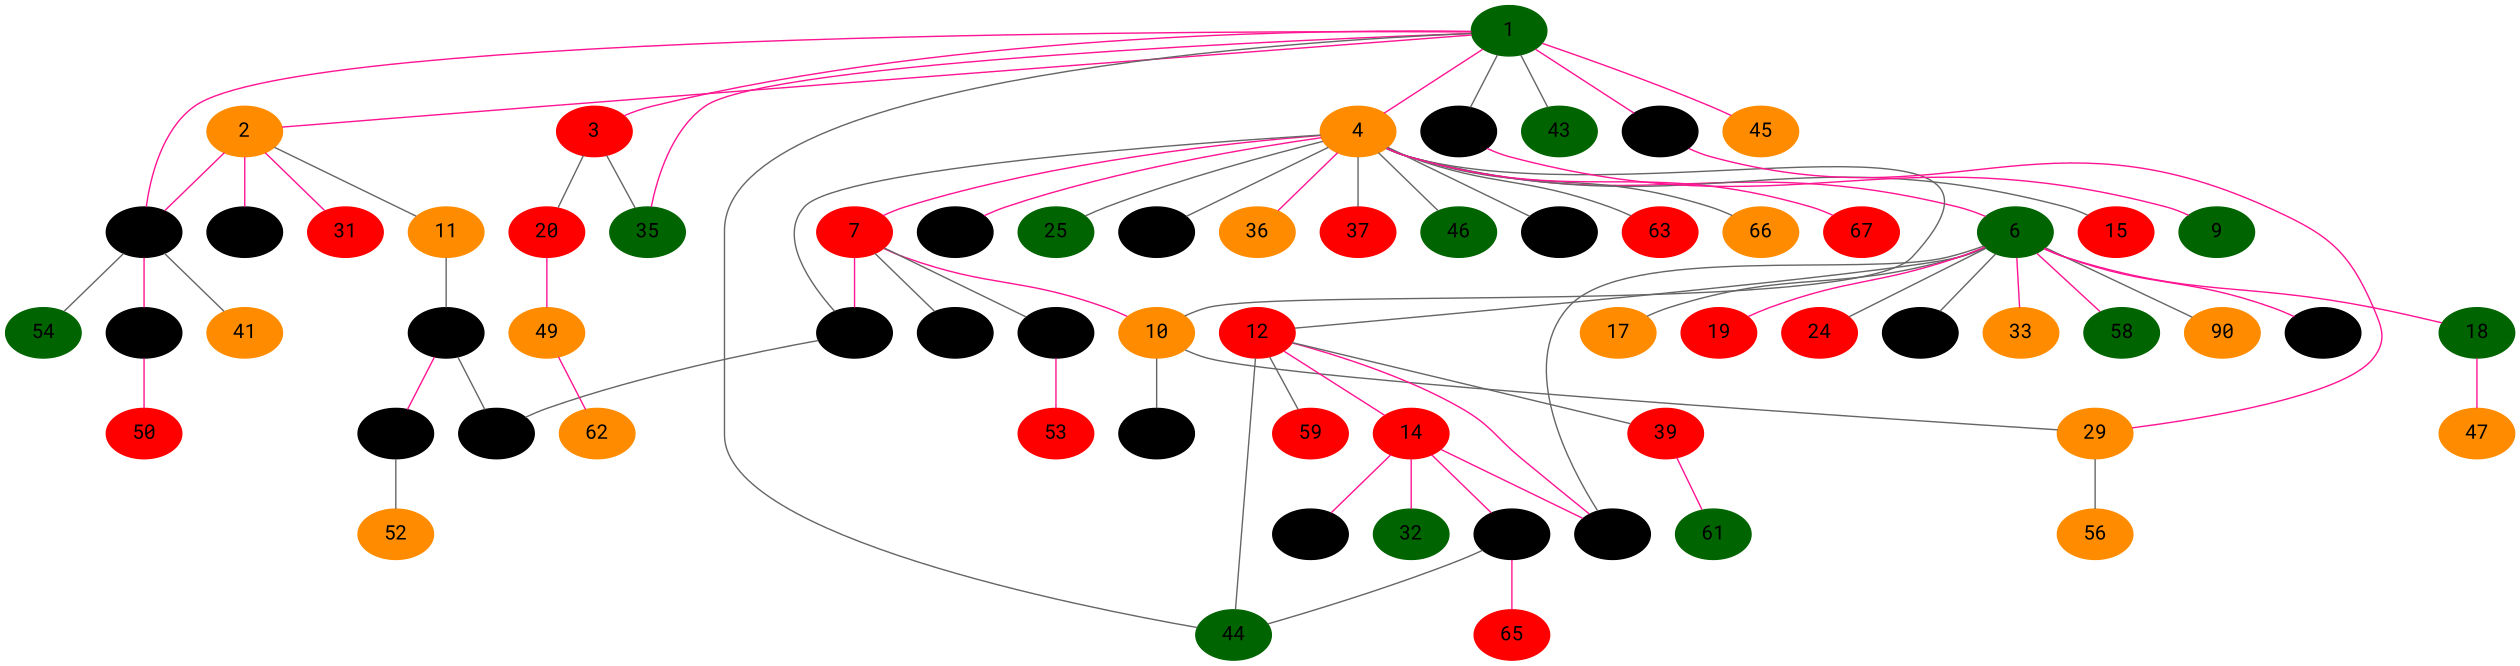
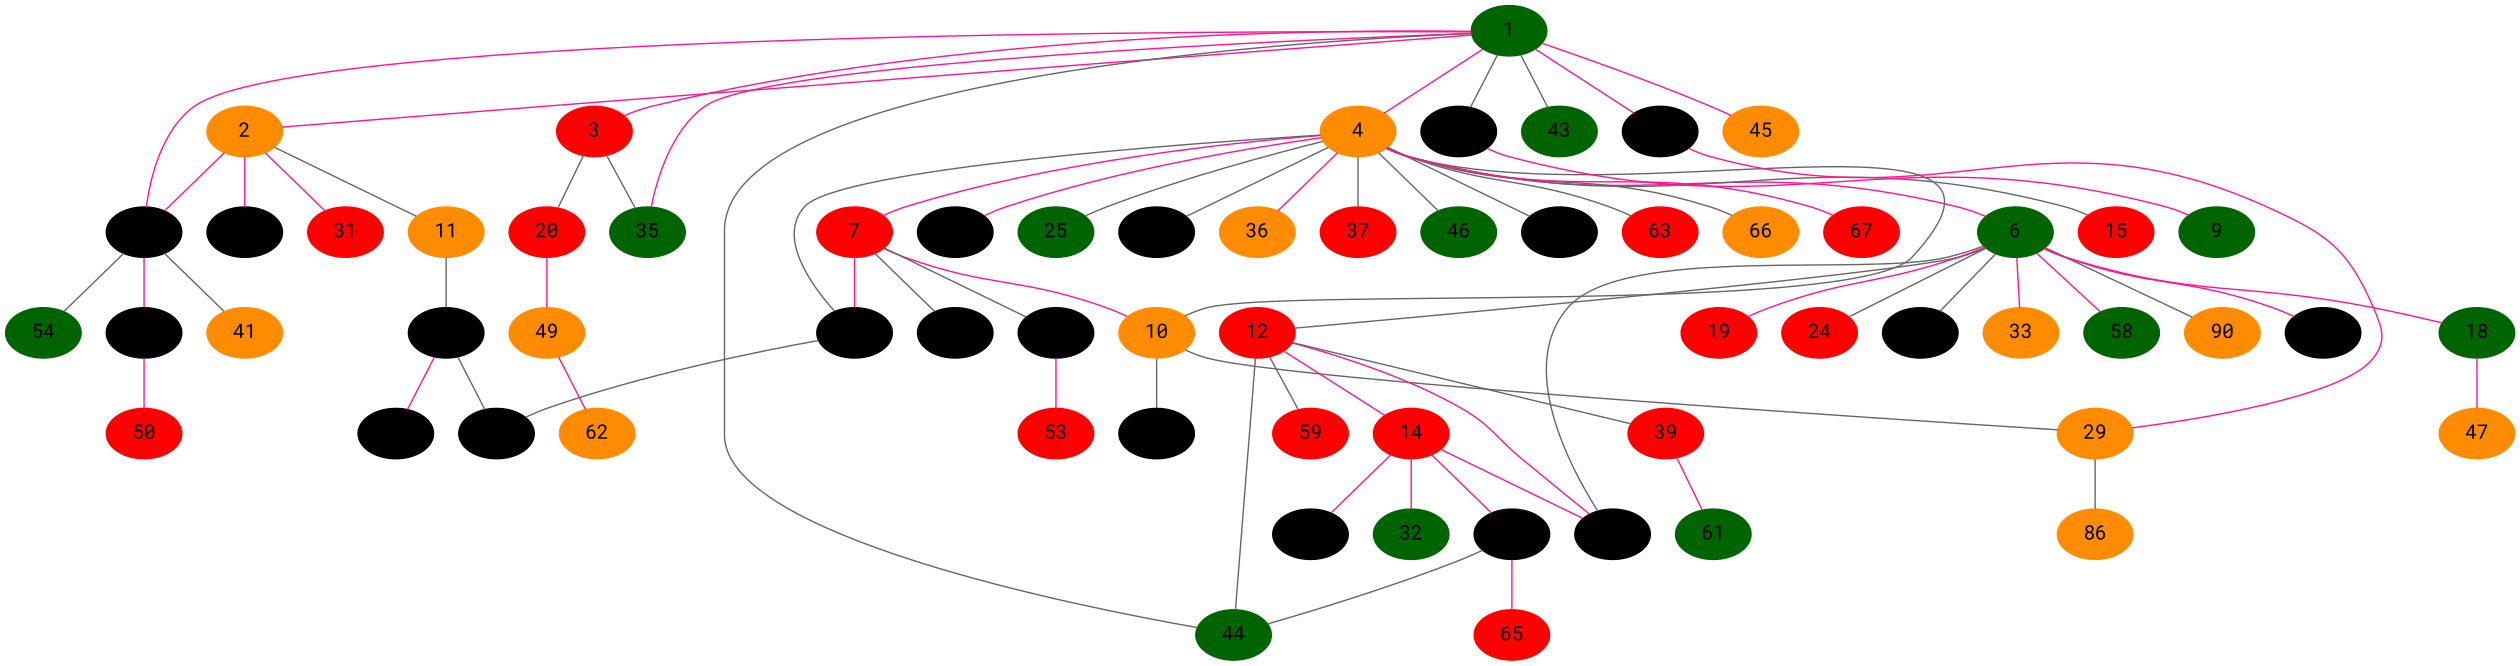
(1618, 333) -> none
(396, 534) -> none
(2095, 534) -> (2095, 534)
